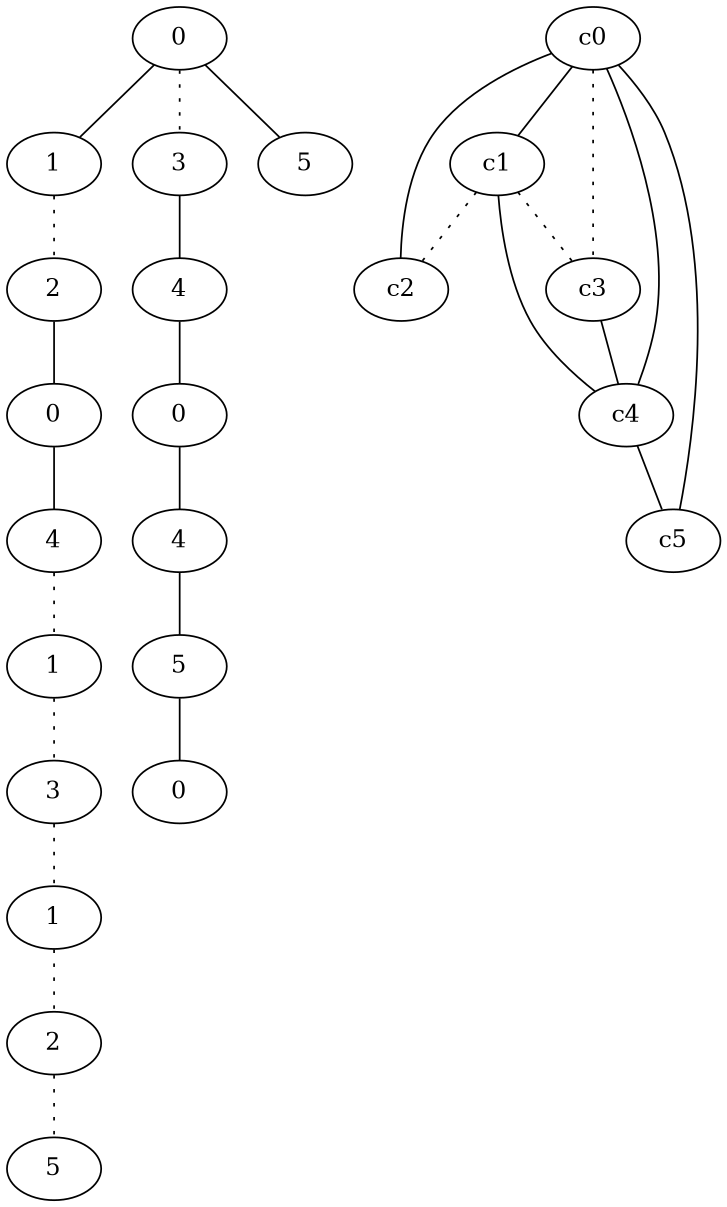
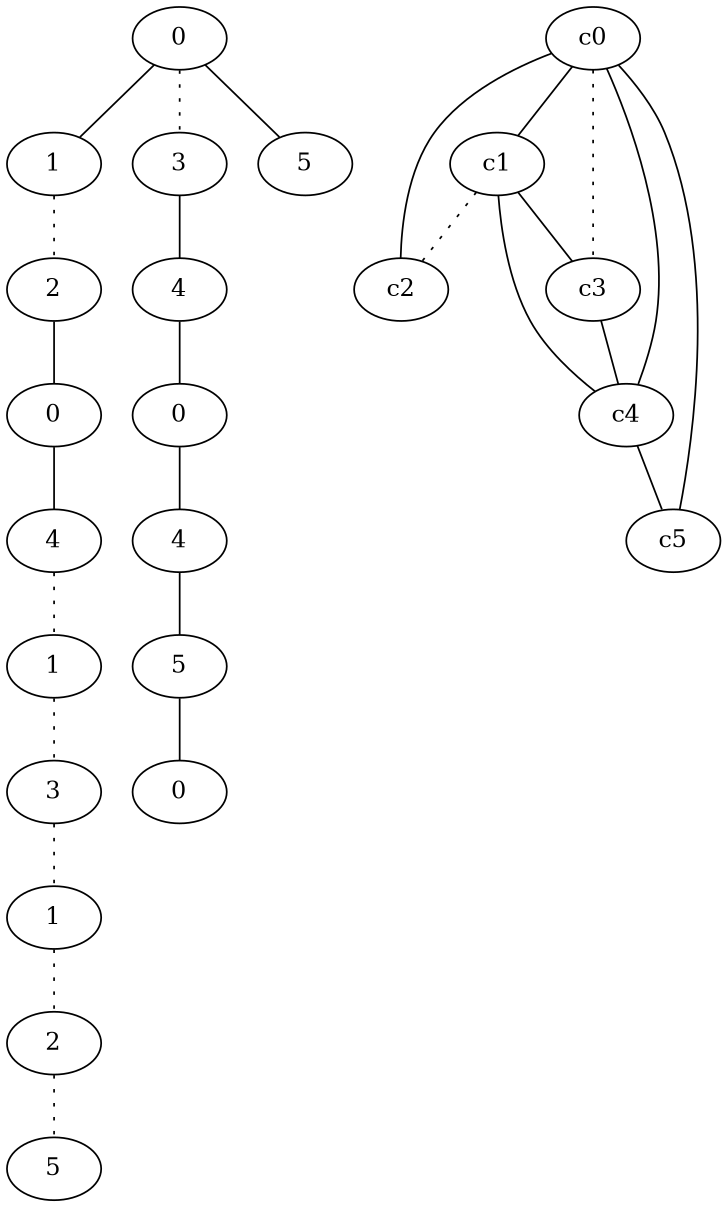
(545, 227) -> (545, 227)
